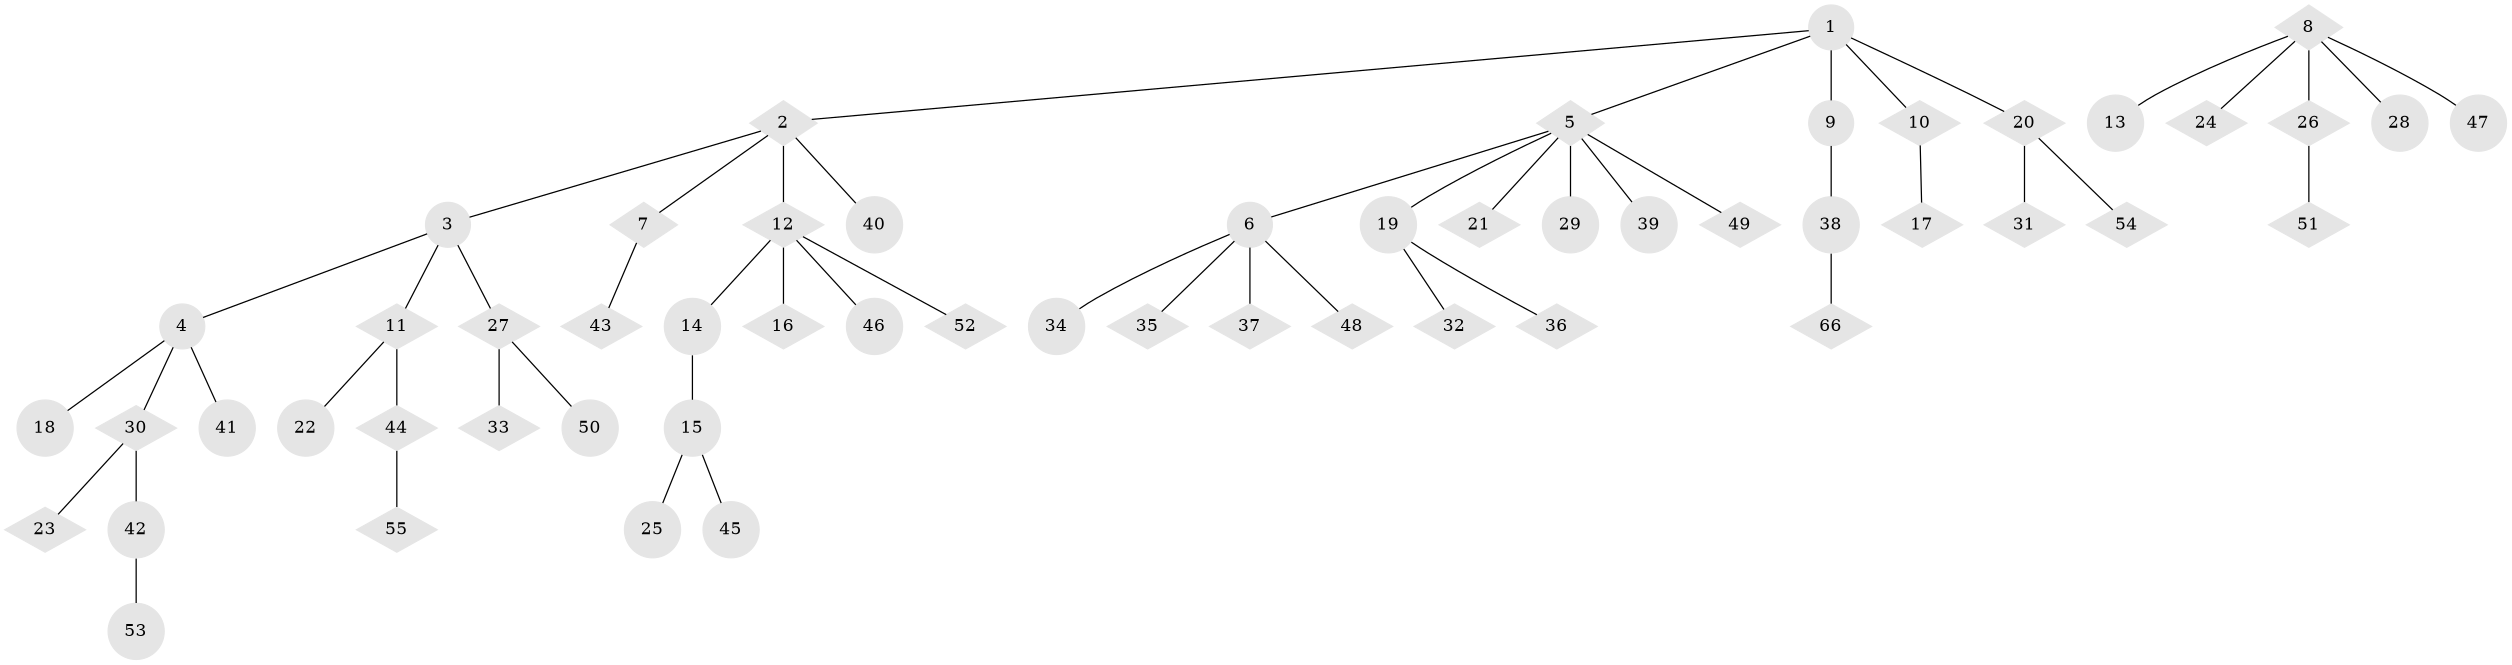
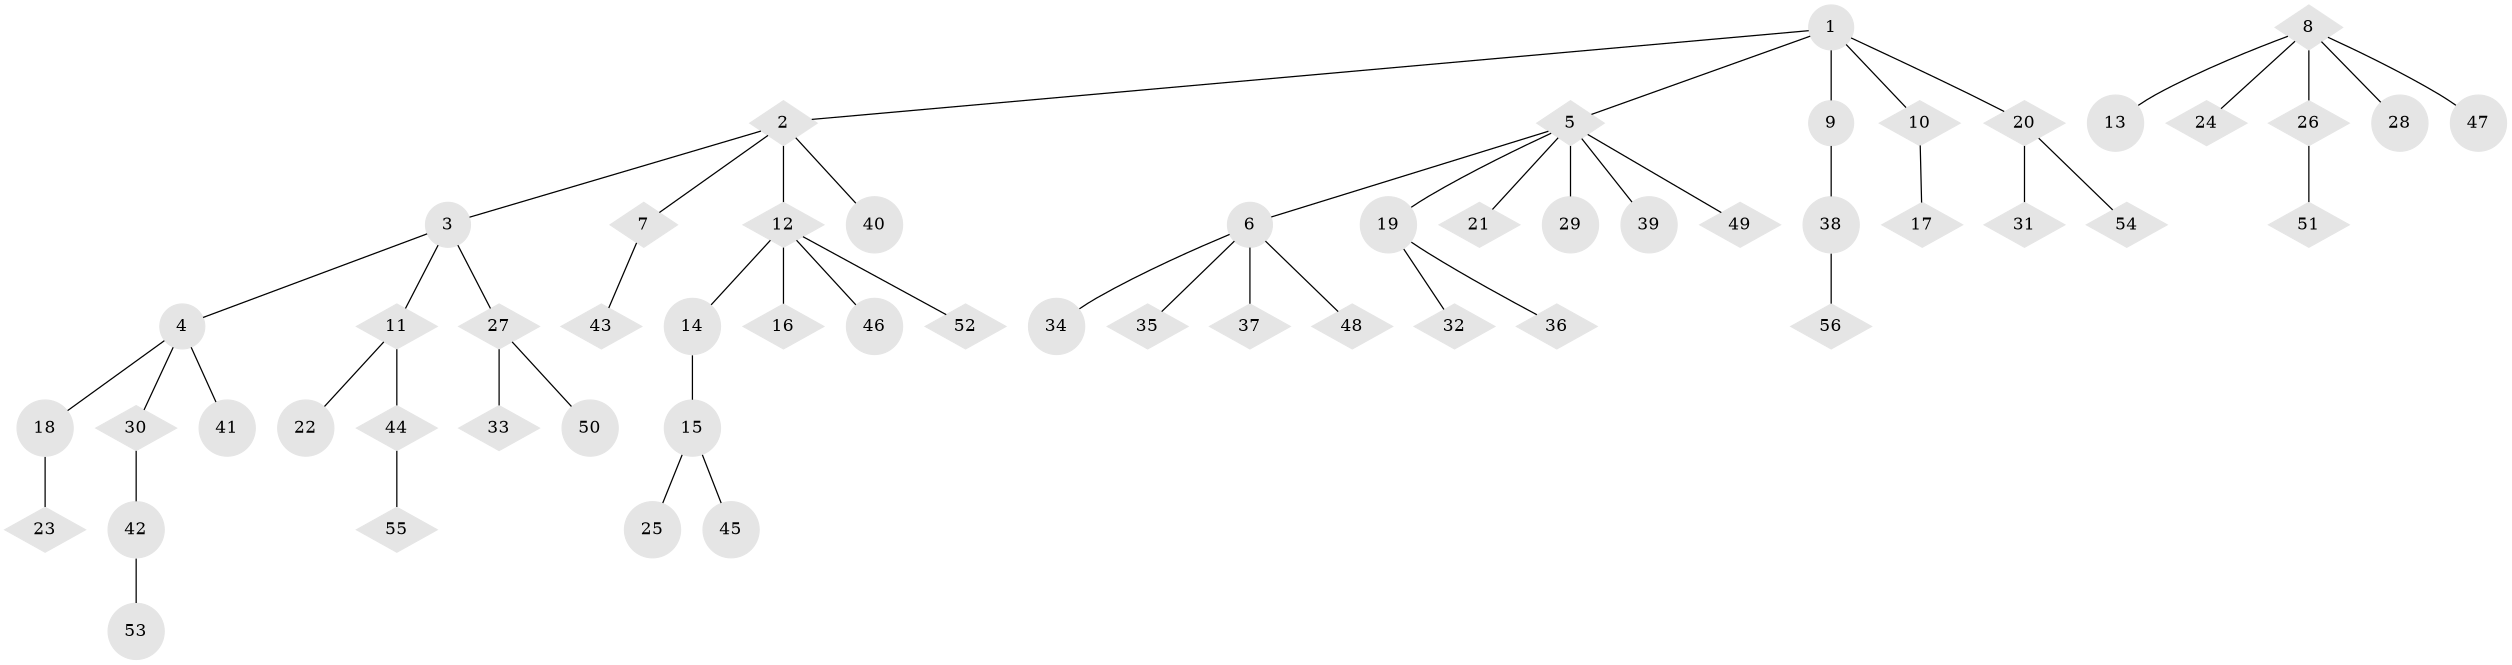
(1831, 326) -> (1831, 326)
(91, 479) -> (45, 482)
